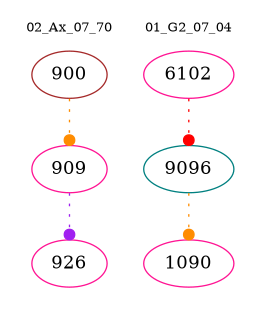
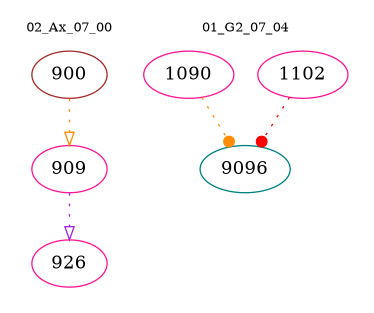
(69, 28) -> (69, 28)
(189, 75) -> (303, 75)
(69, 117) -> (69, 116)
(69, 211) -> (69, 210)
(189, 211) -> (214, 117)
